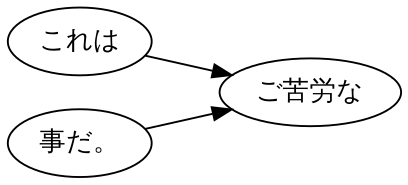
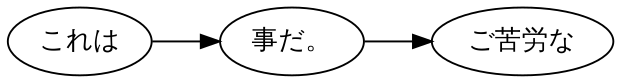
(179, 63) -> (176, 41)
